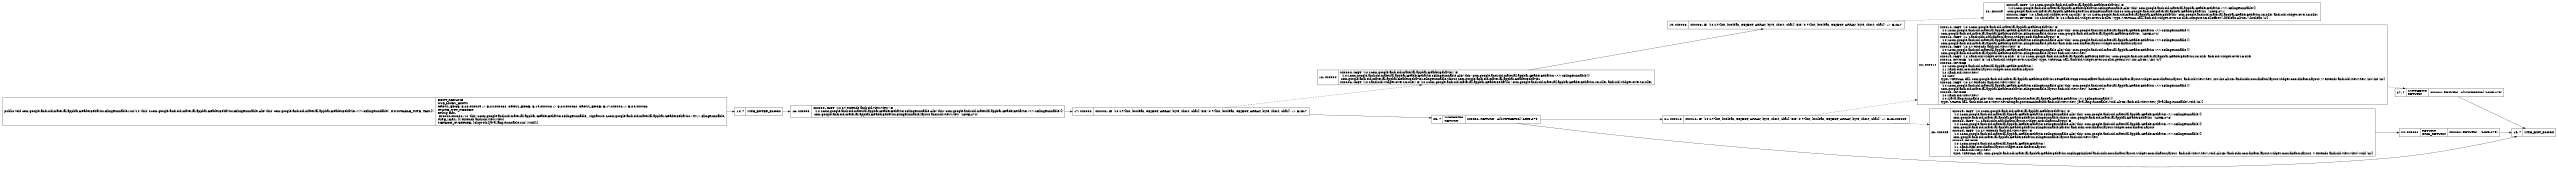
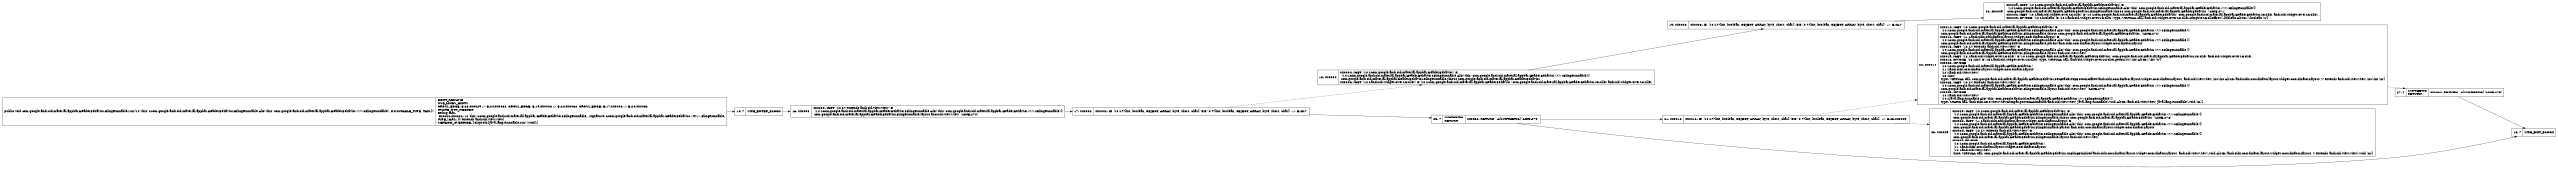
(1938, 20) -> (1938, 20)
(2449, 132) -> none
